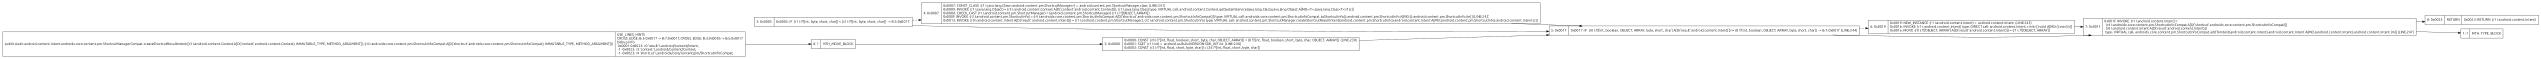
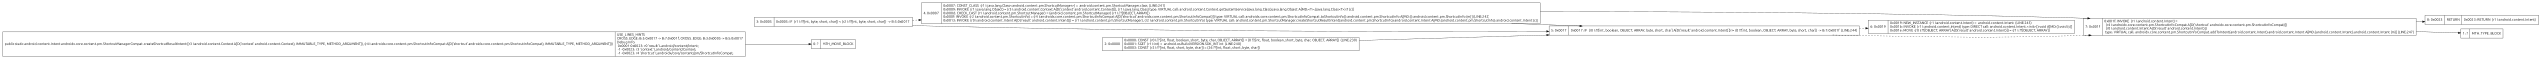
(2078, 27) -> (1814, 13)
(1961, 37) -> (1961, 37)
(978, 44) -> none
